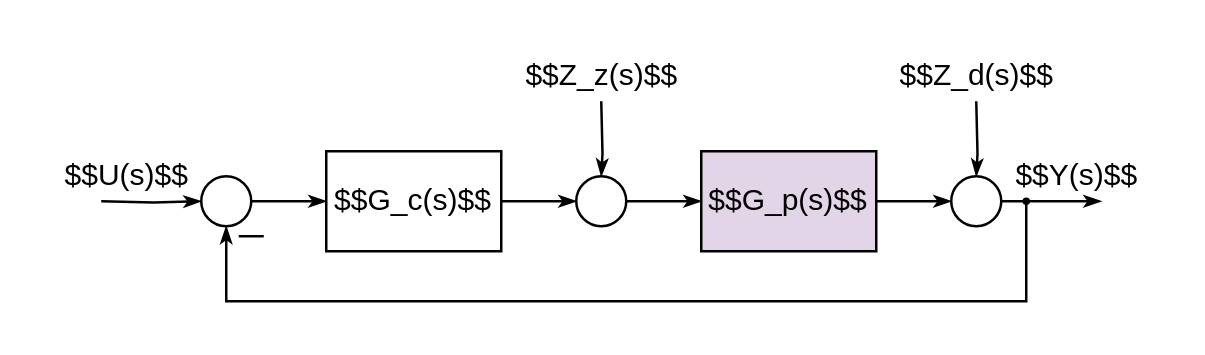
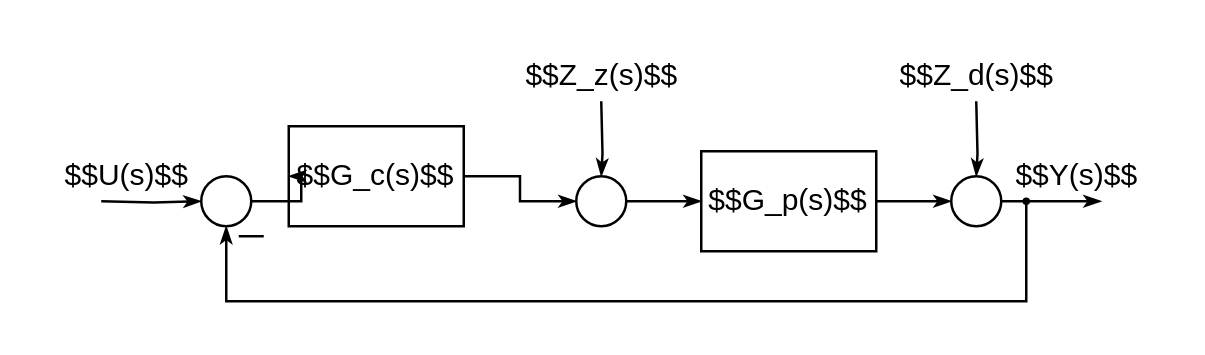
(414, 201) -> (376, 176)
(789, 201) -> (789, 201)
